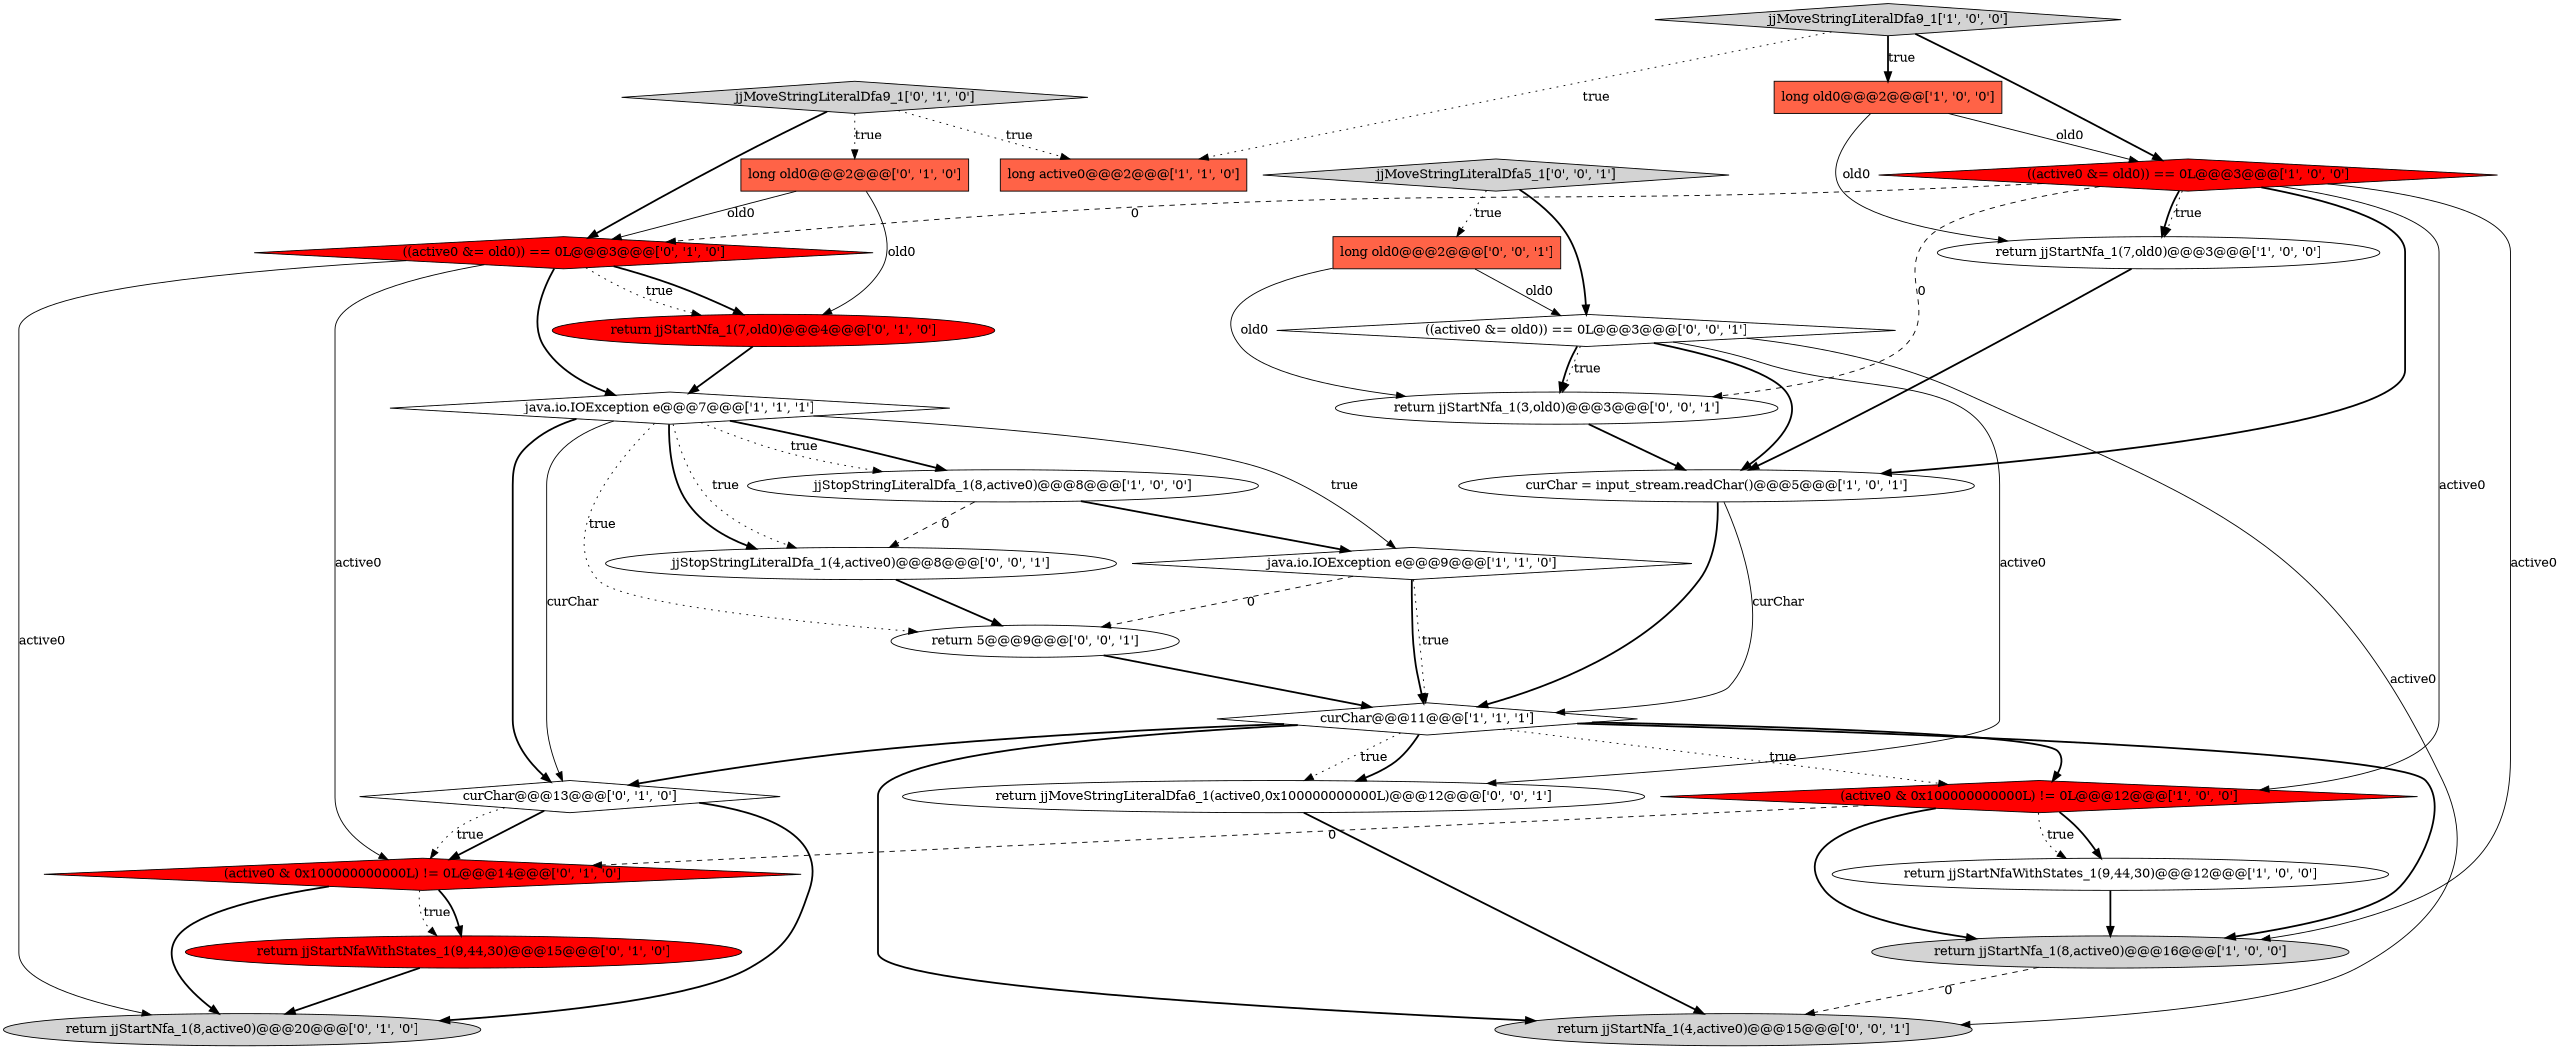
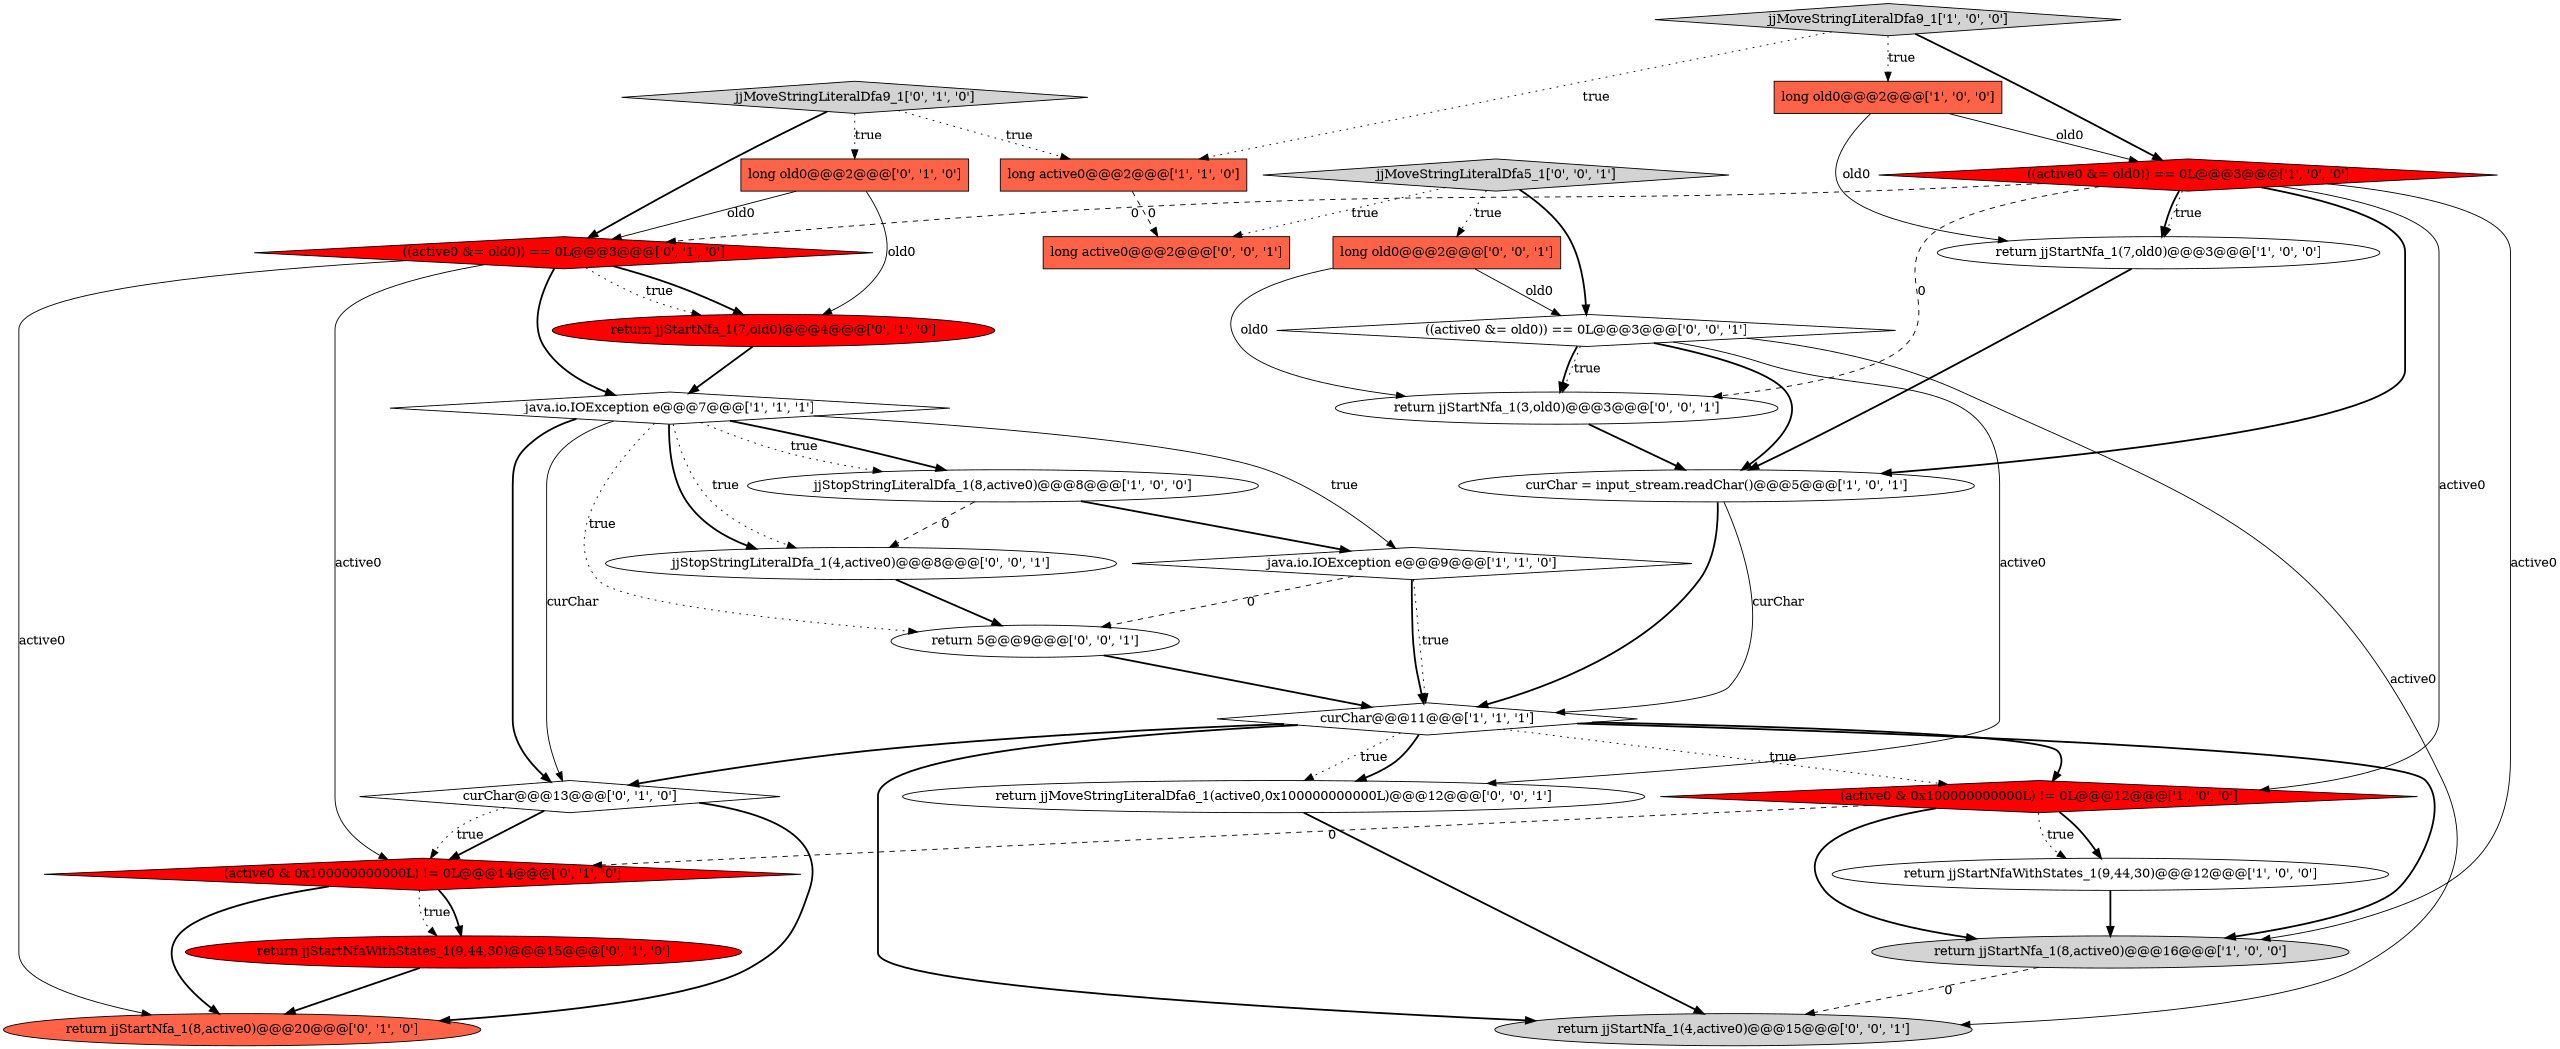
(1888, 54) -> (1888, 54)
none -> (1166, 253)
(242, 1030) -> (242, 1030)
